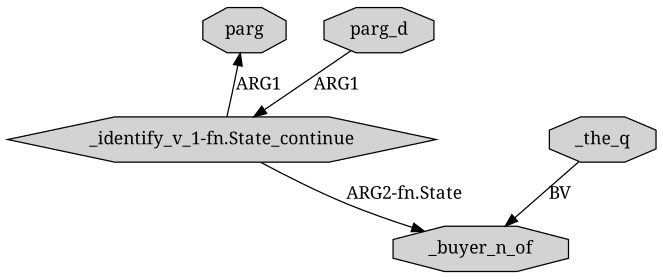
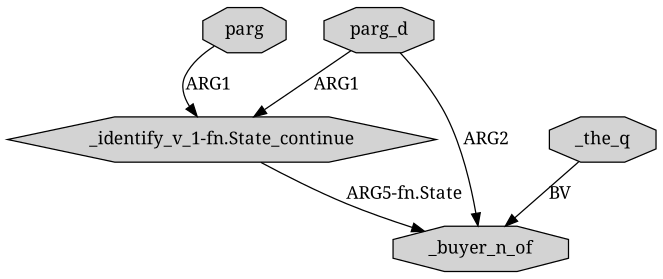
(233, 91) -> (188, 72)
none -> (451, 127)
(405, 194) -> (405, 194)
